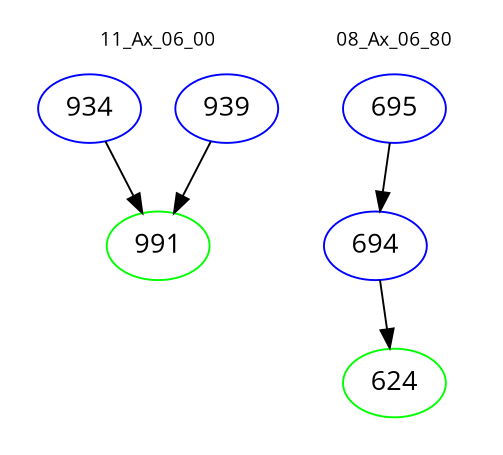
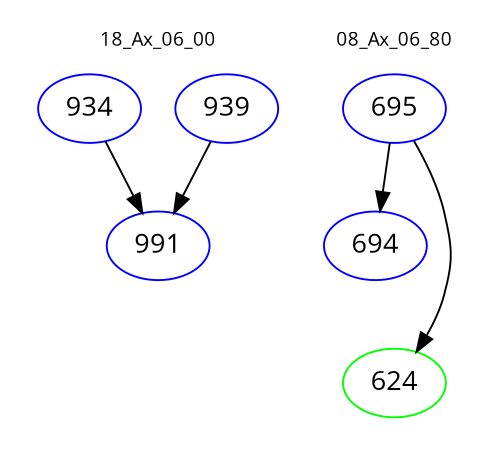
(158, 41) -> (158, 41)
(158, 246) -> (158, 246)
(383, 304) -> (449, 237)
